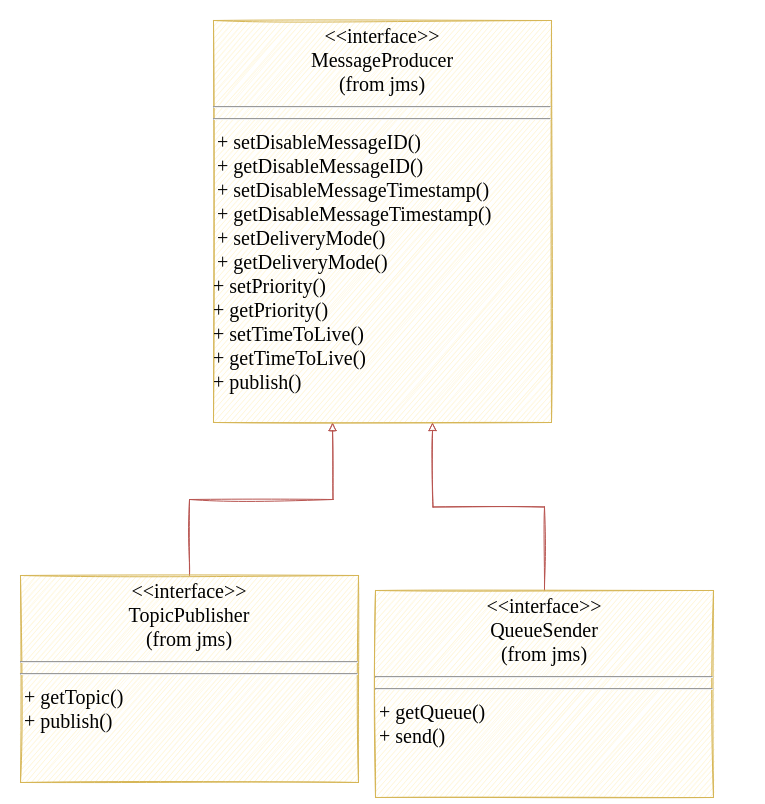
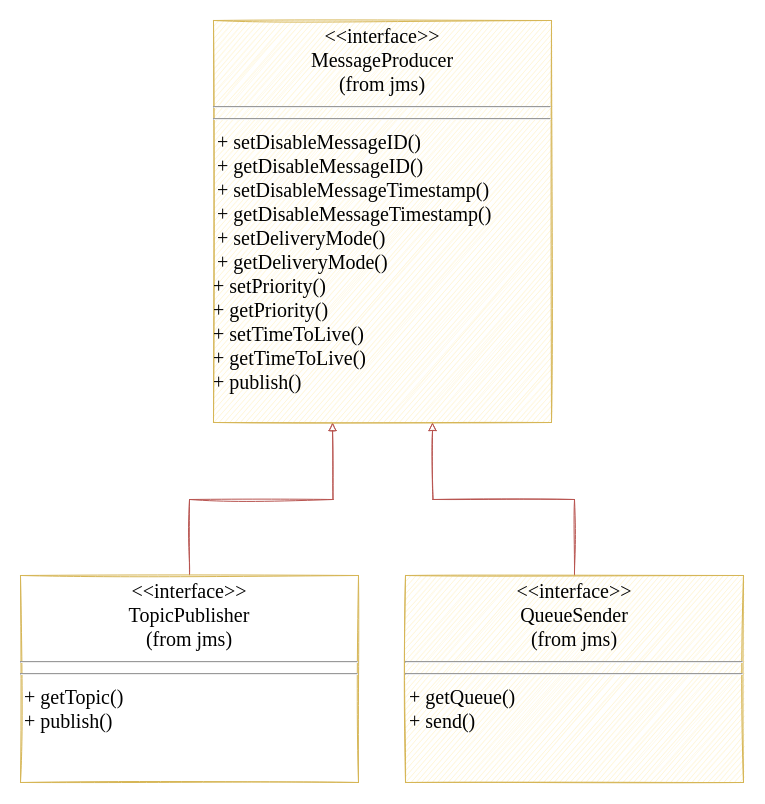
(190, 679) -> (190, 679)
(545, 694) -> (575, 679)
